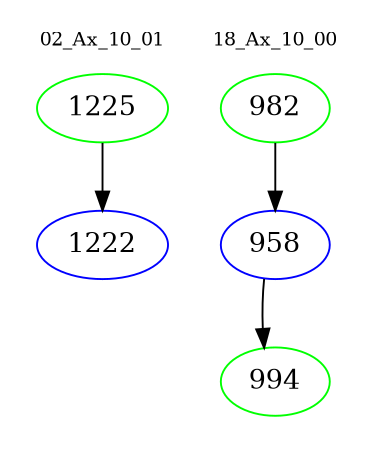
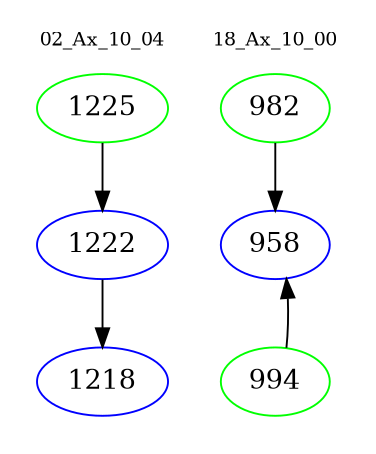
(103, 41) -> (103, 41)
(263, 304) -> (288, 323)
none -> (103, 382)
